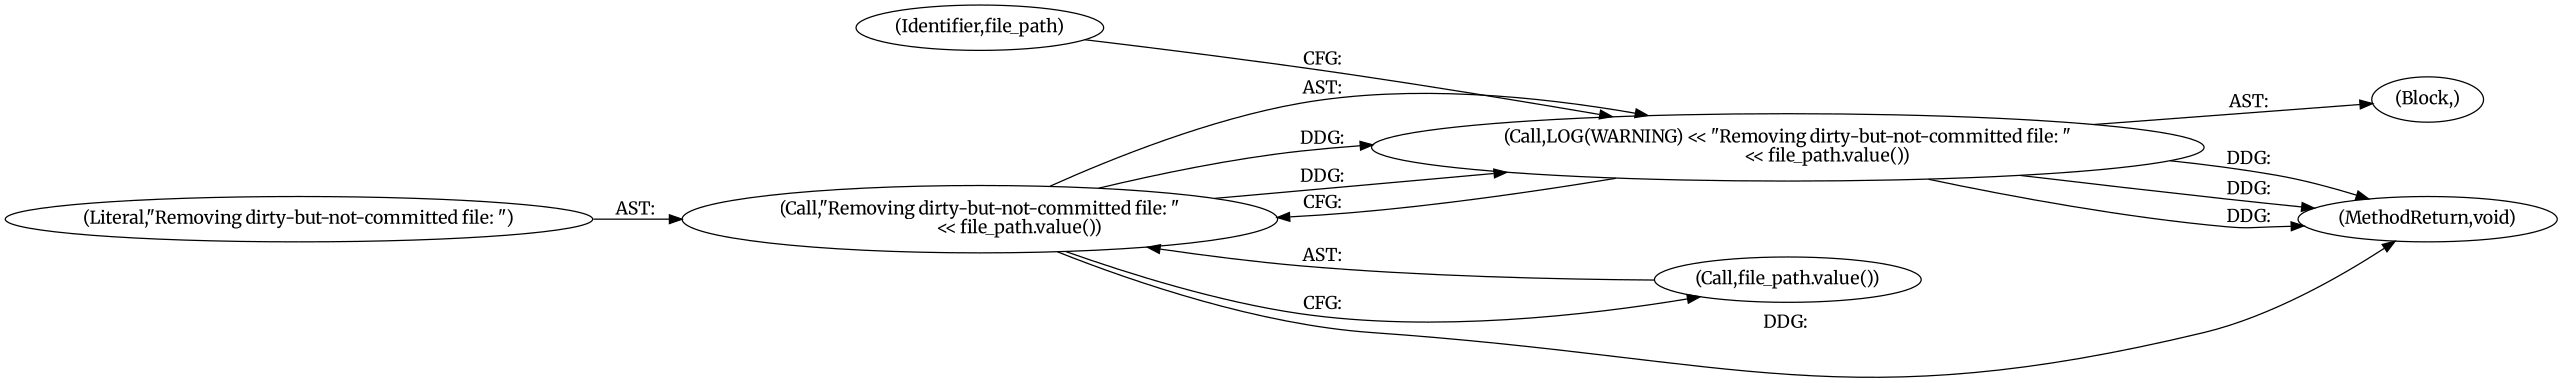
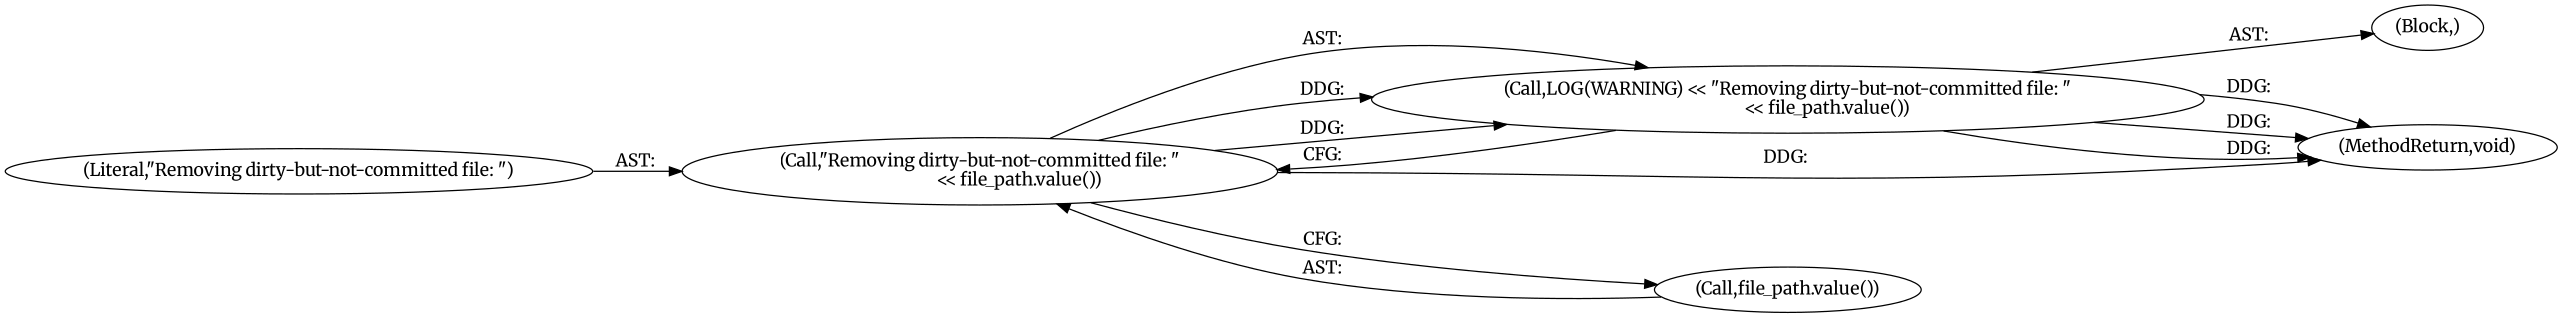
(980, 28) -> none
